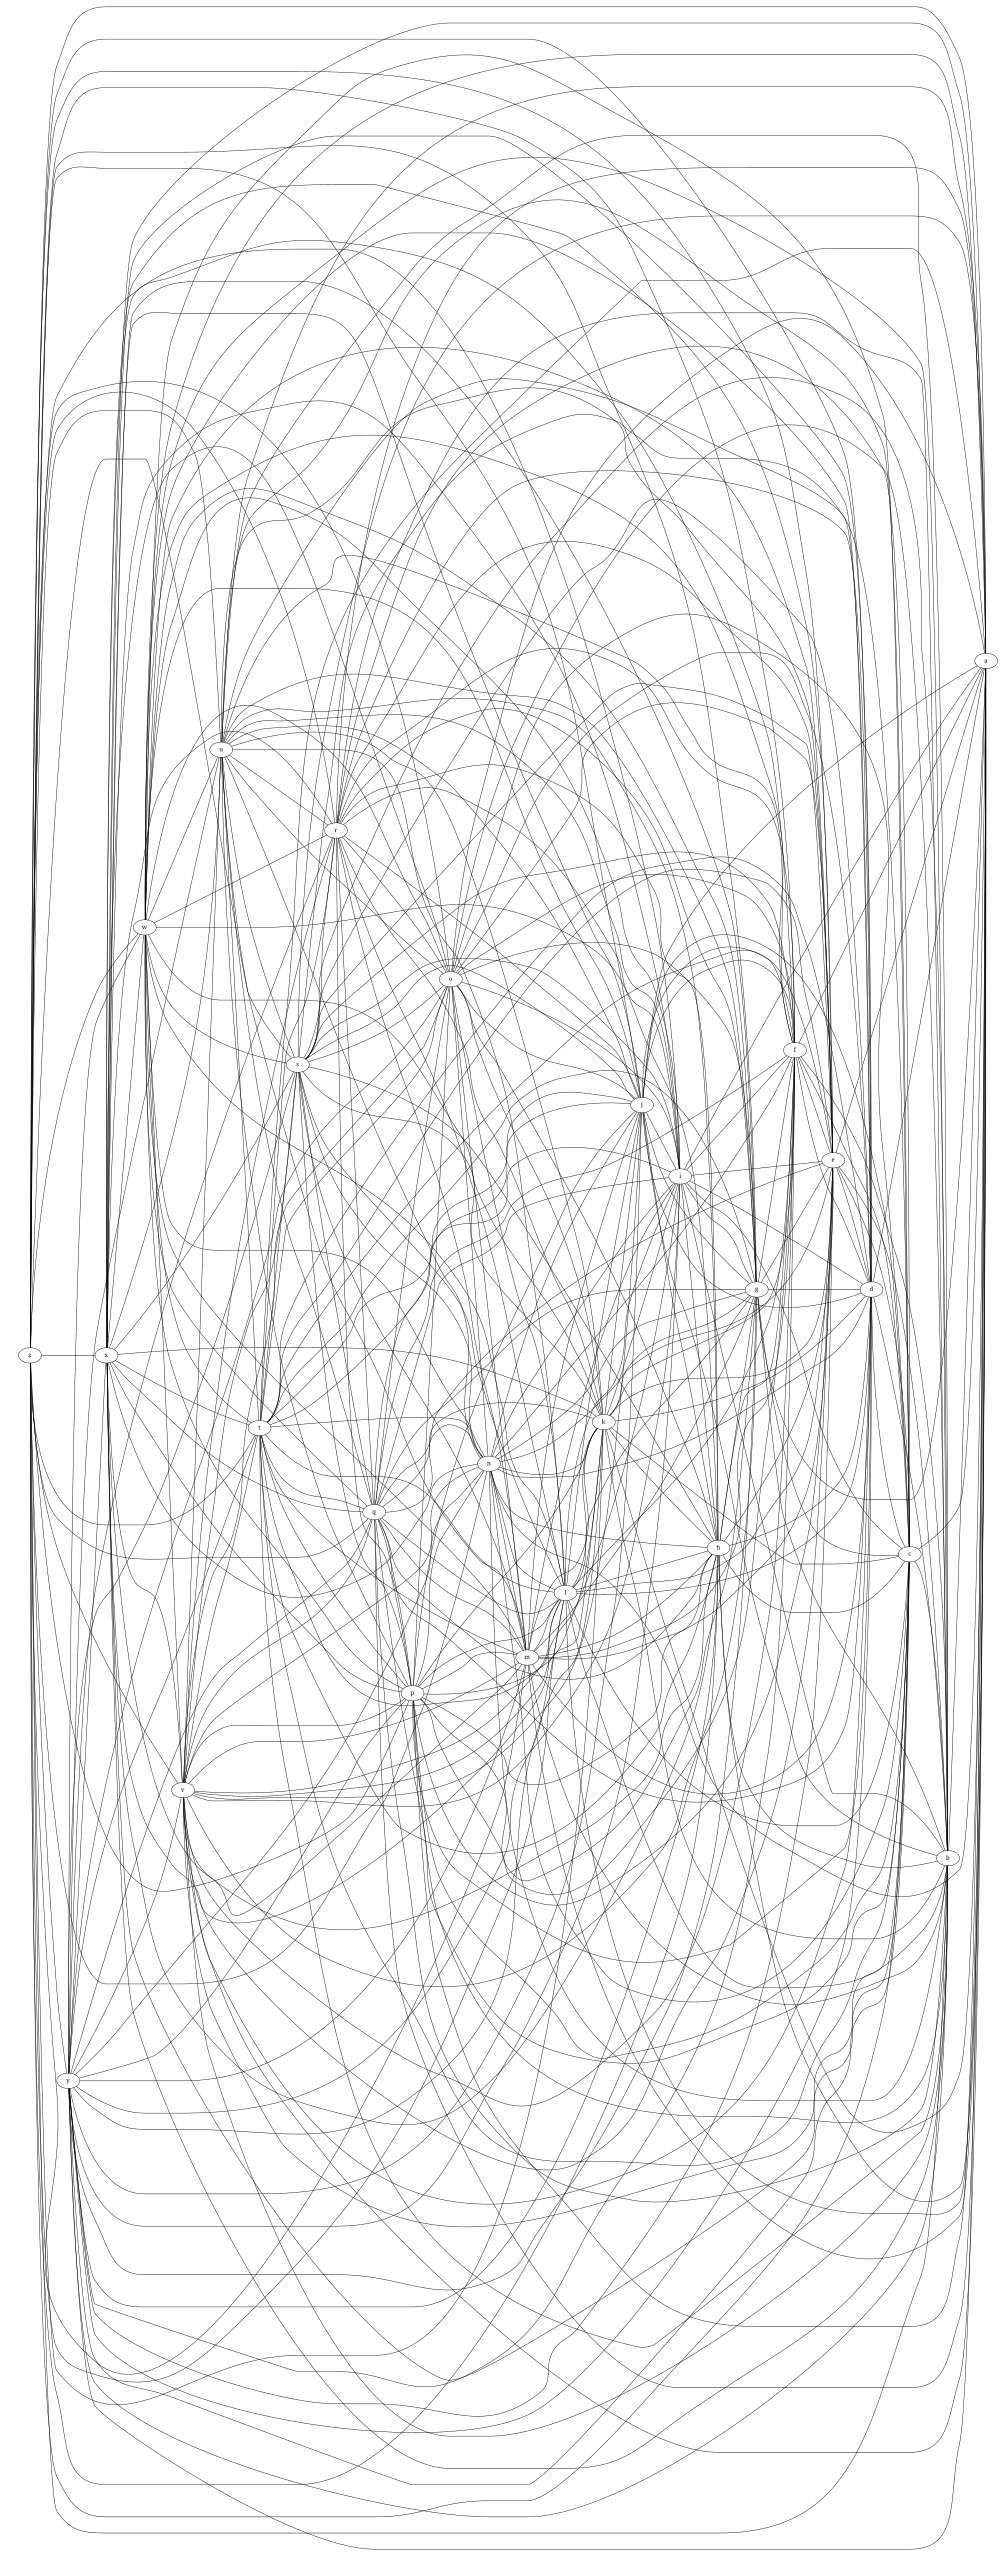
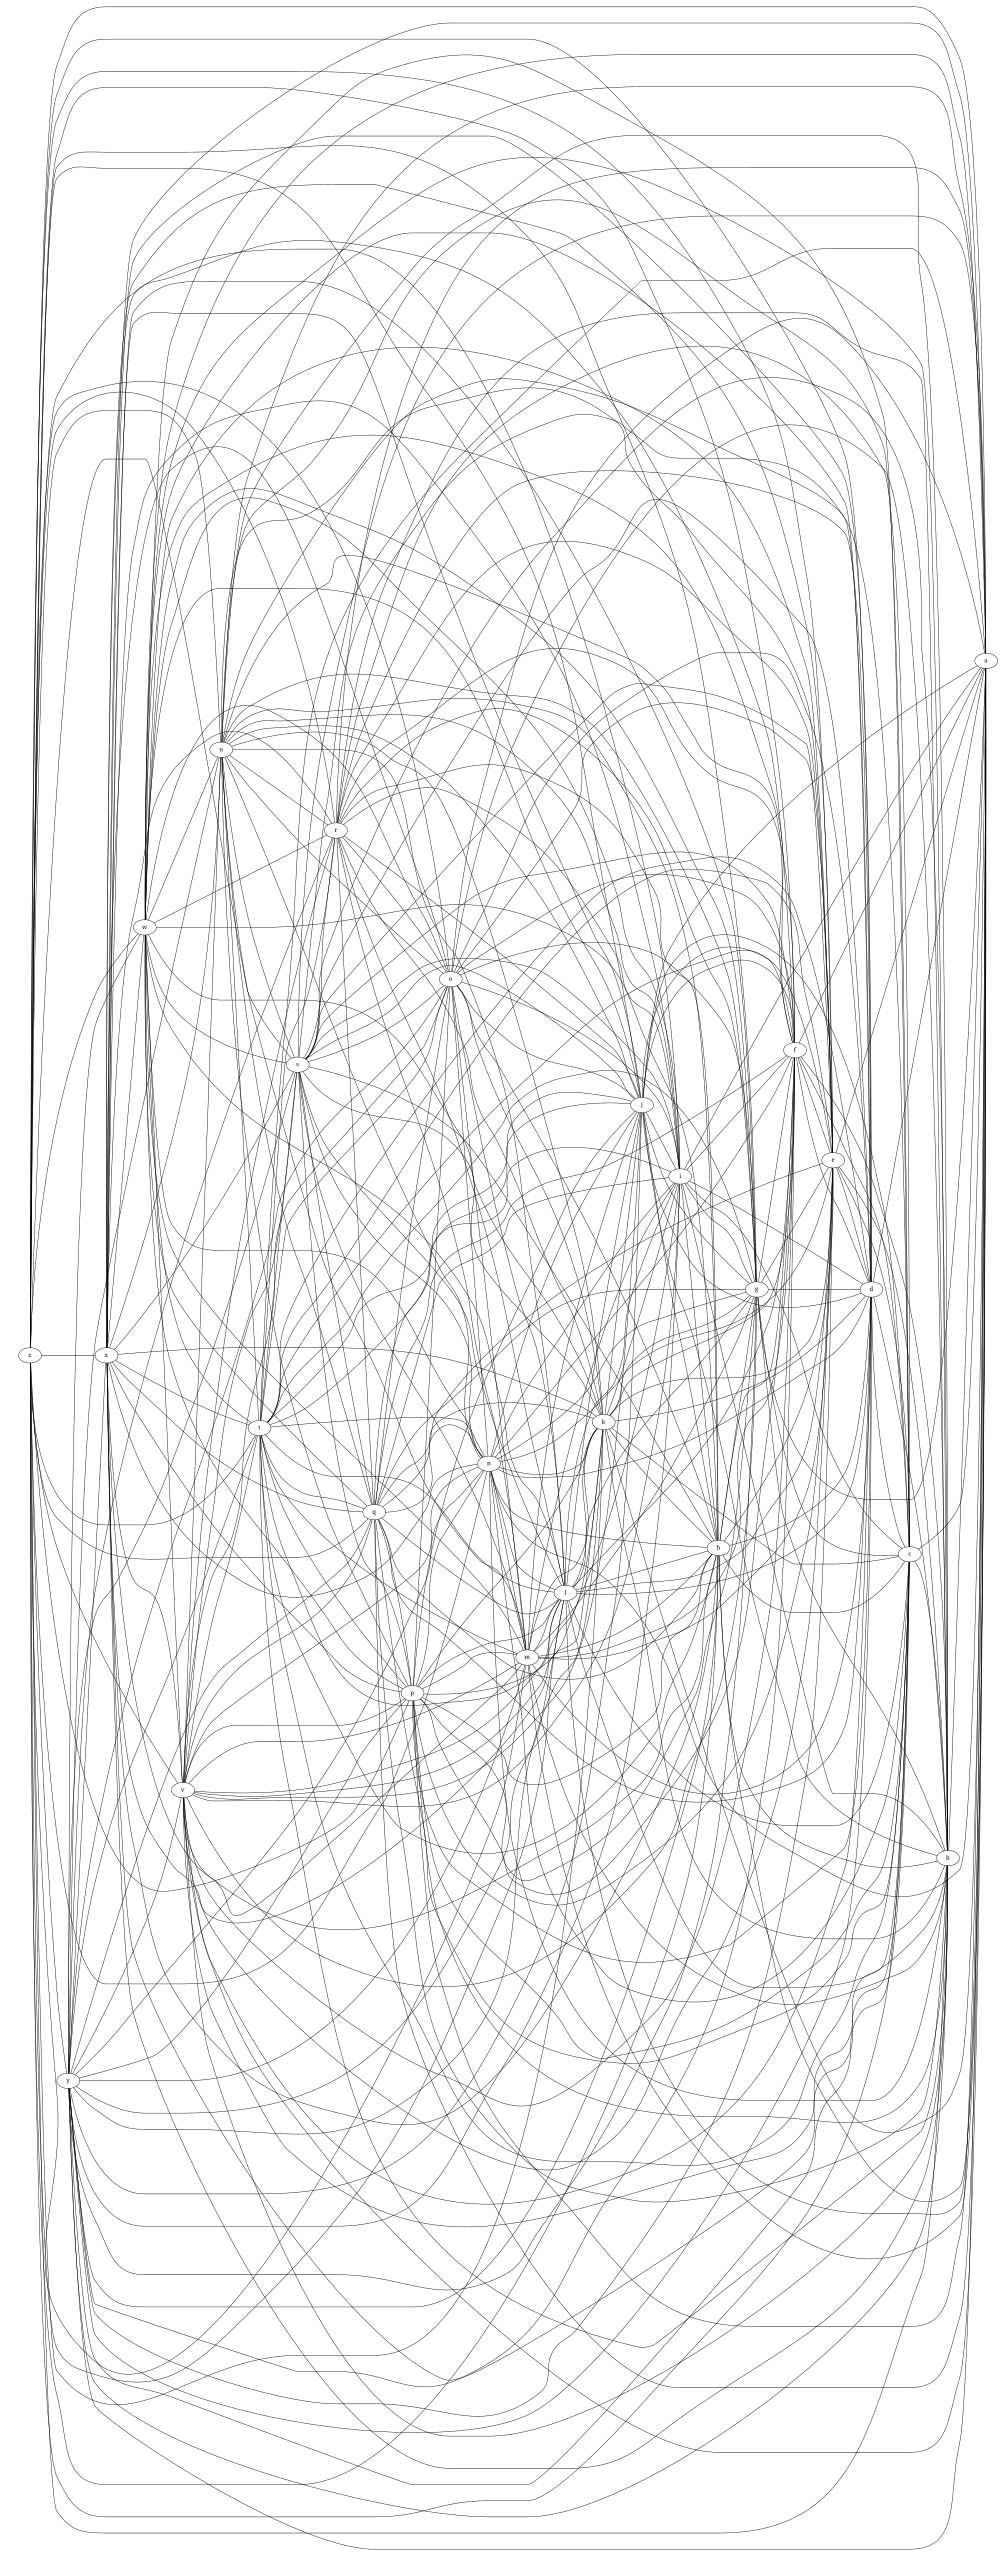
(883, 803) -> none
(757, 1168) -> none
(344, 1267) -> none
(446, 1591) -> none
